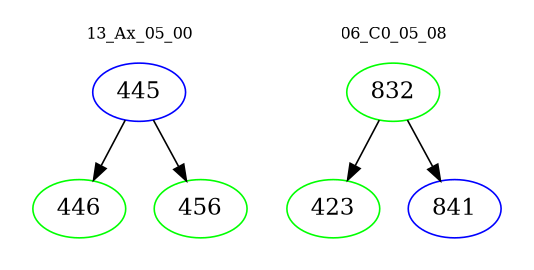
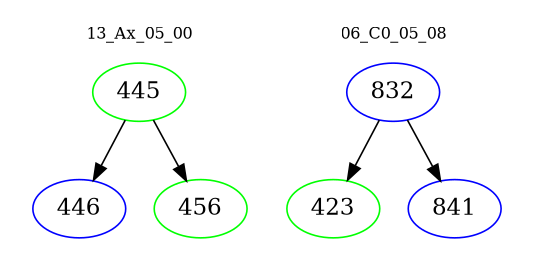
(139, 92) -> (139, 92)
(393, 92) -> (393, 92)
(79, 209) -> (79, 209)
